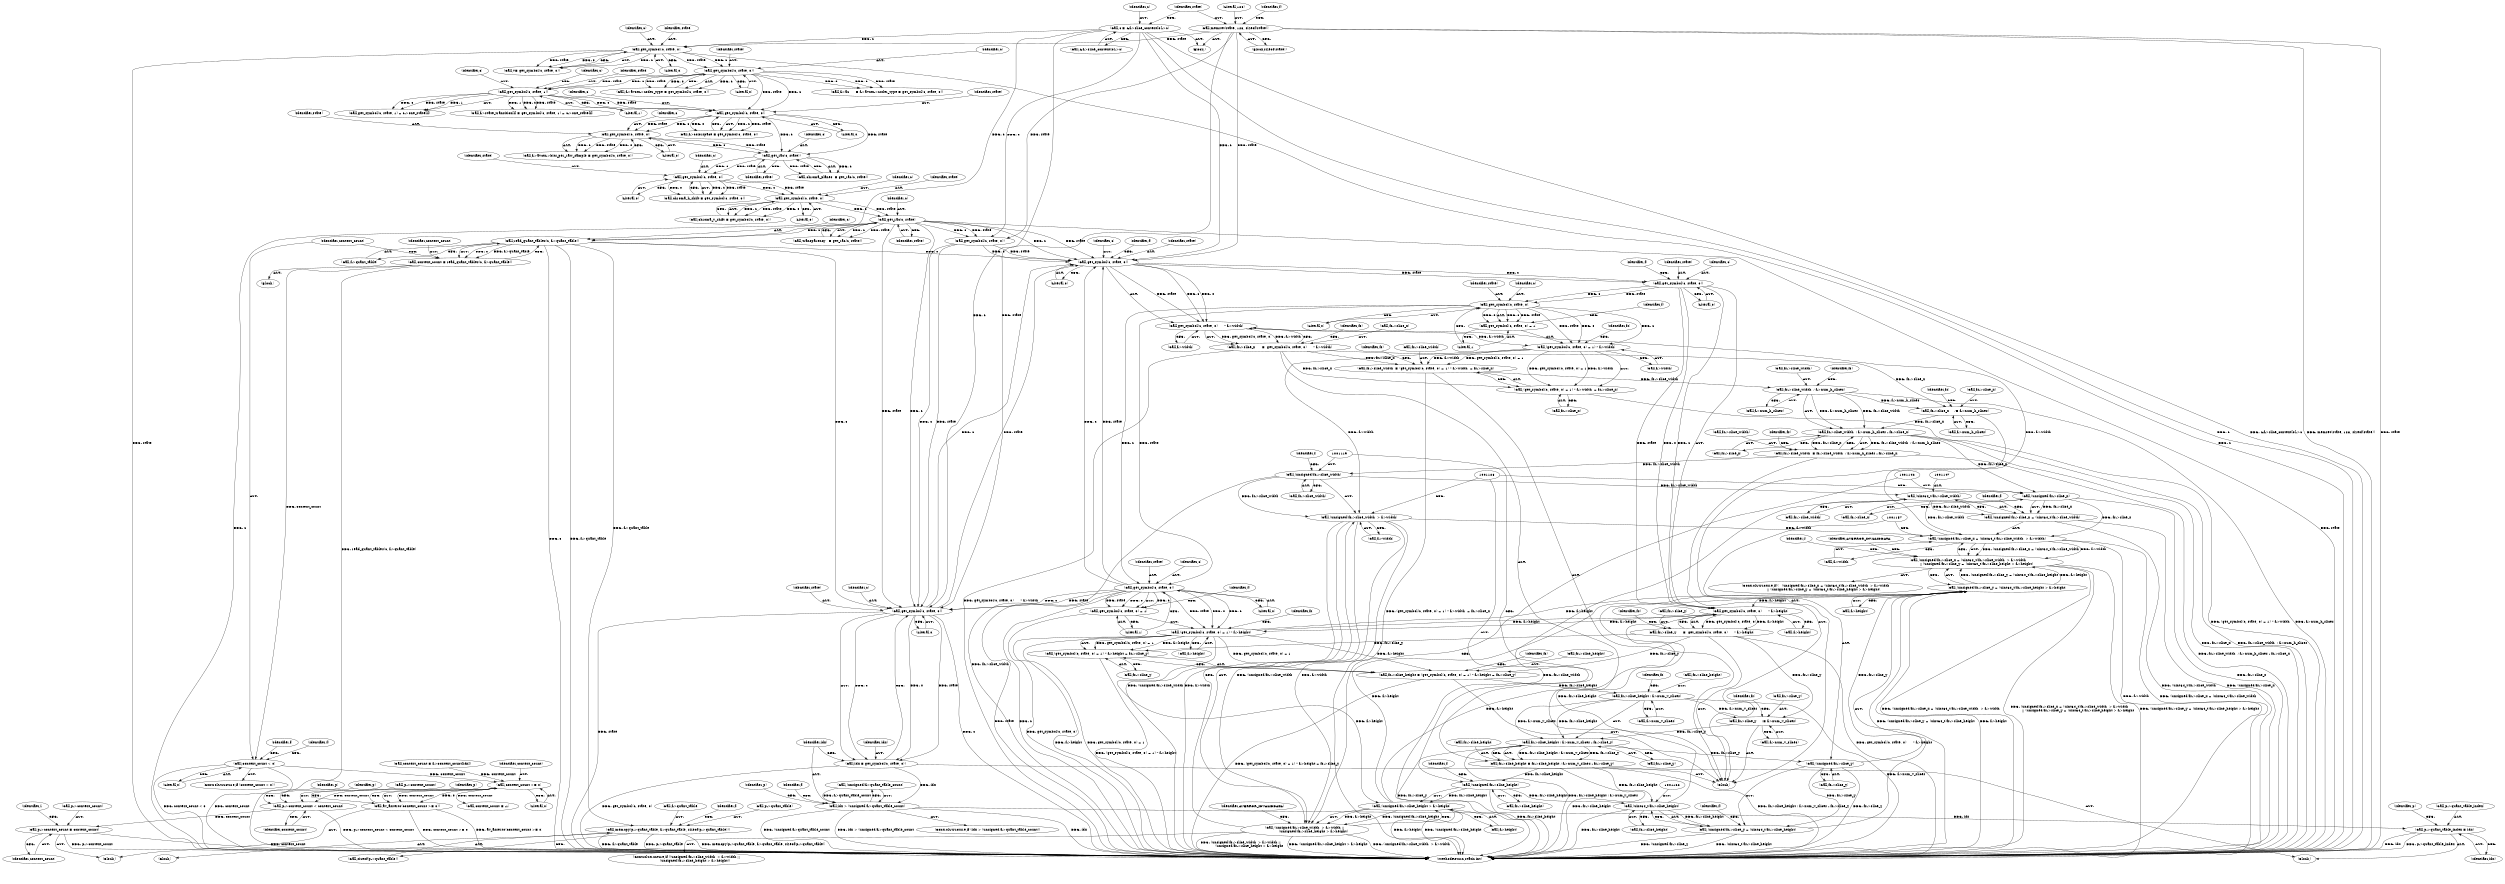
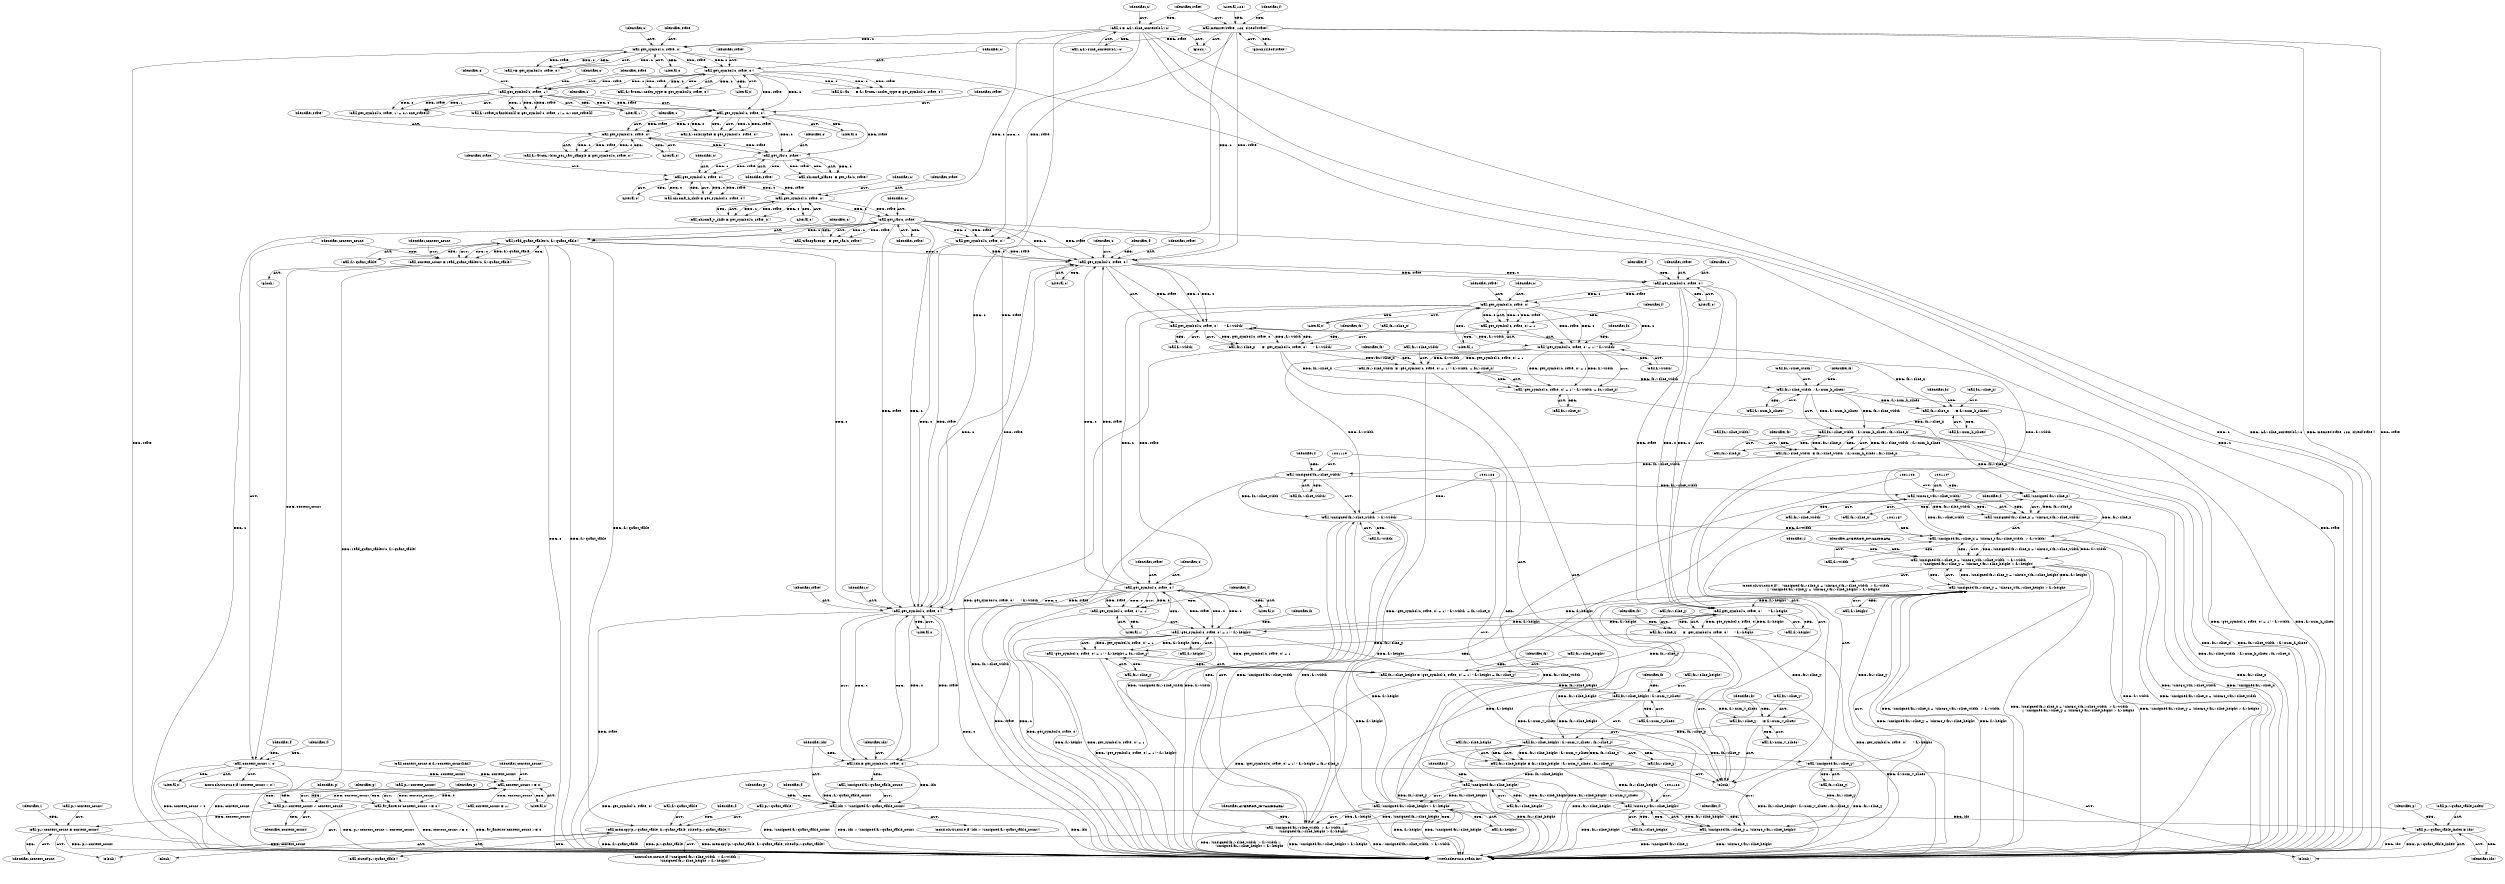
(1239, 18) -> (1239, 18)
(1760, 483) -> (1965, 490)
(1441, 496) -> (1441, 496)
(467, 792) -> (496, 795)
(872, 797) -> (873, 773)
